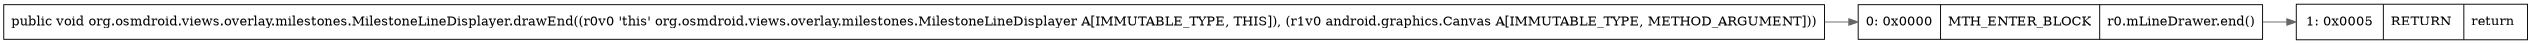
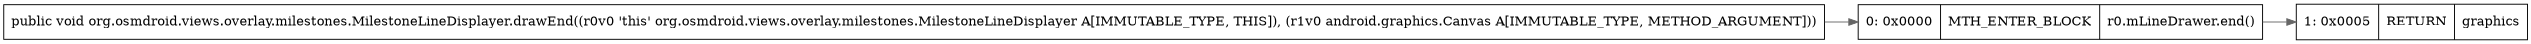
(2493, 22) -> (2491, 22)
